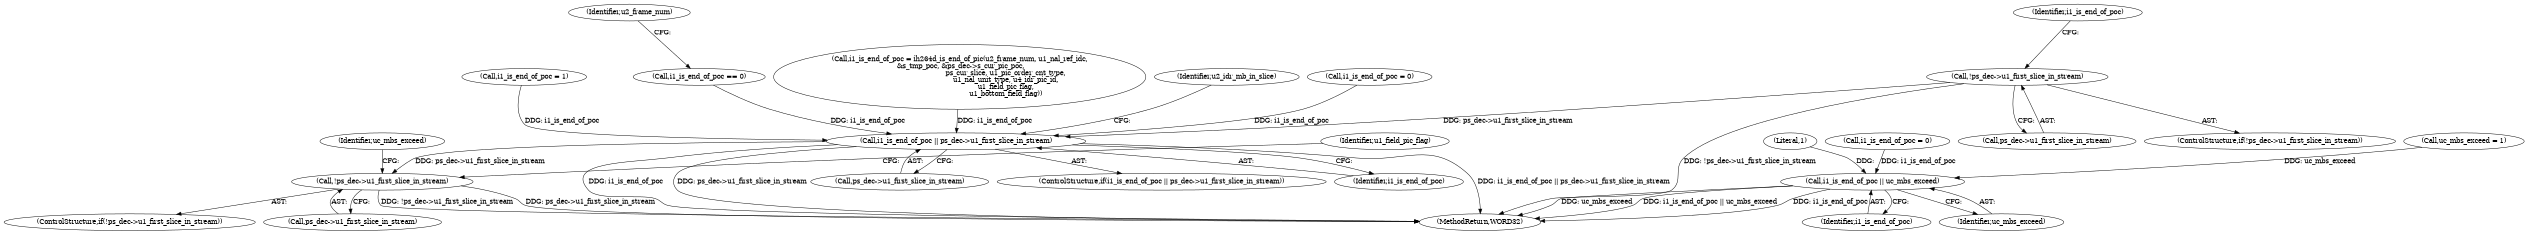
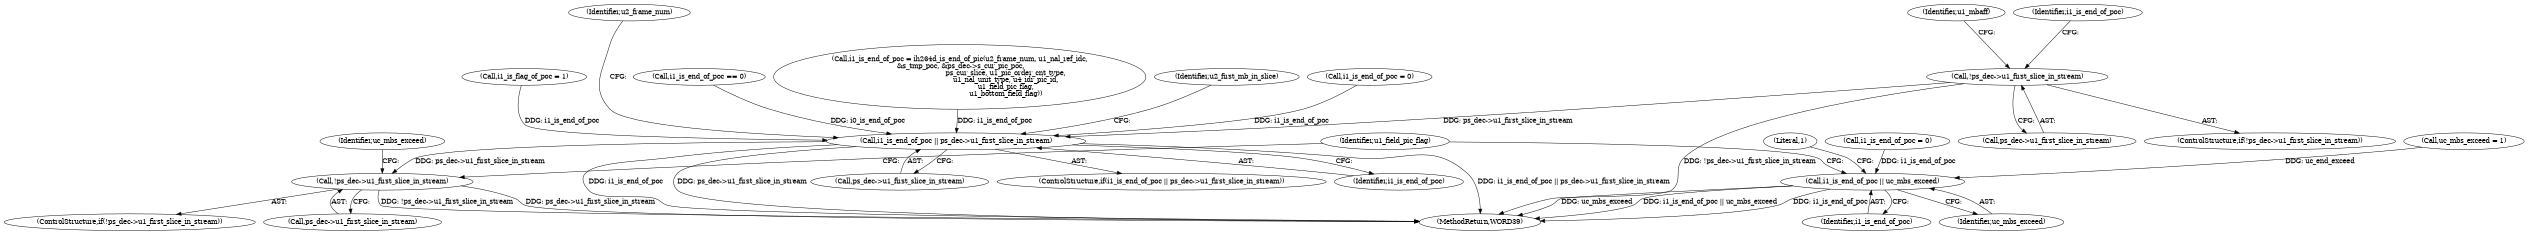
none -> (1956, 13)
(662, 43) -> (673, 126)
(524, 77) -> (524, 77)
(1227, 77) -> (1227, 77)
(868, 121) -> (868, 121)
none -> (1648, 145)
(1866, 161) -> (1866, 161)
(2320, 161) -> (2320, 161)
(1480, 222) -> (1480, 222)
